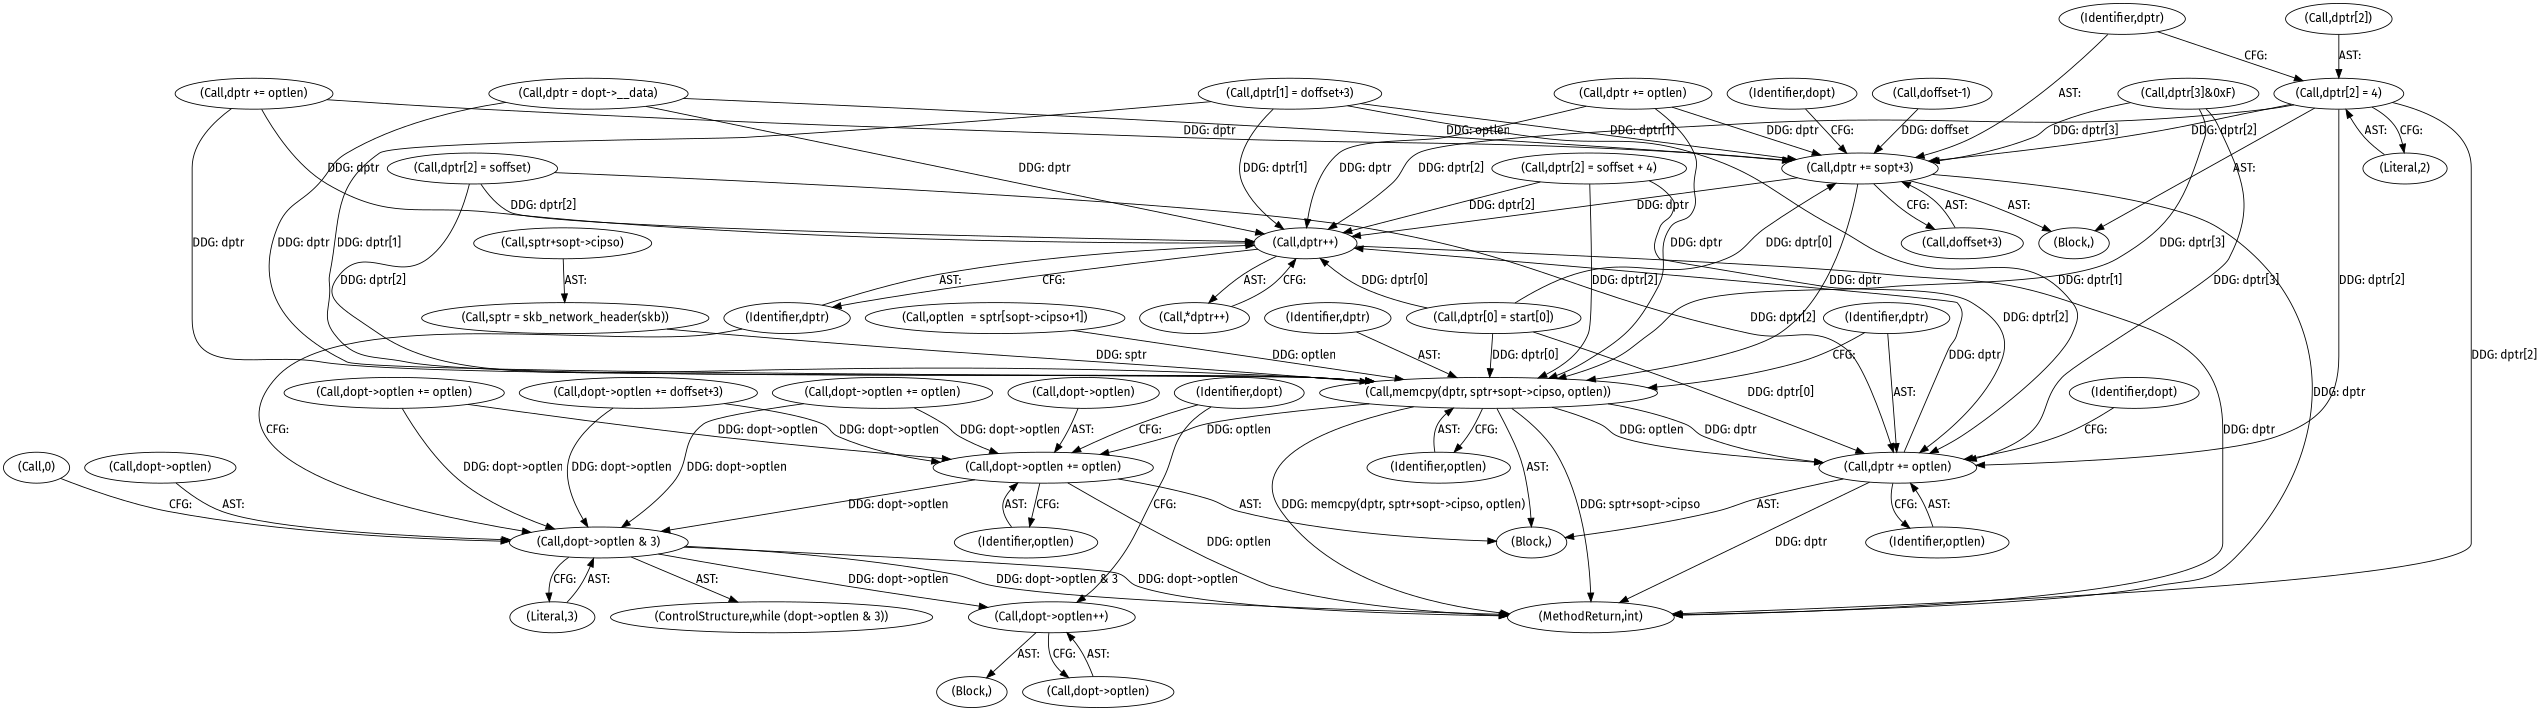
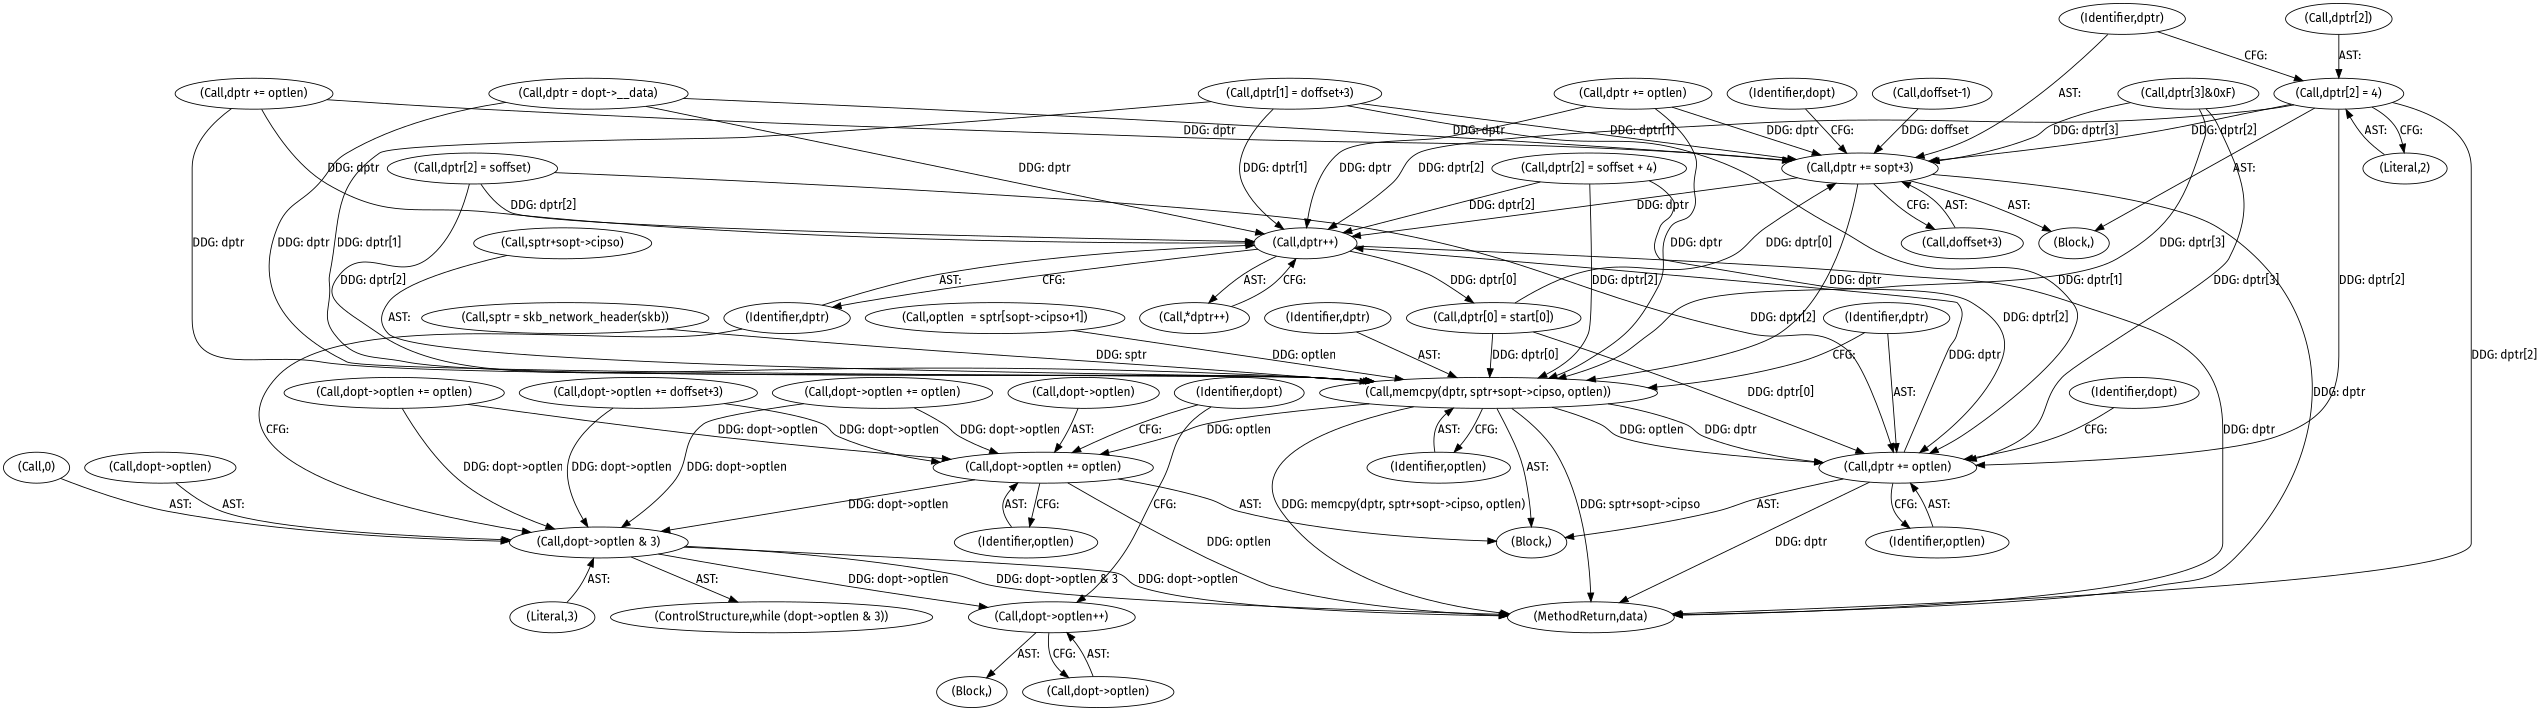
(1479, 131) -> (1479, 131)
(564, 276) -> (736, 365)
(1374, 293) -> (1411, 268)
(182, 505) -> (182, 505)
(554, 572) -> none
(1591, 617) -> (1591, 617)
